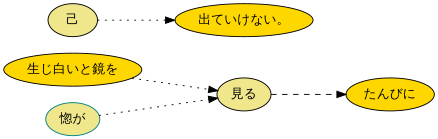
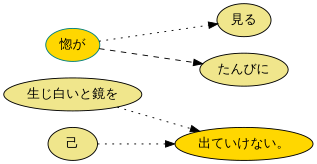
(73, 70) -> (73, 94)
(170, 84) -> (154, 118)
(304, 94) -> (146, 56)
(390, 94) -> (244, 70)
(73, 119) -> (73, 45)
